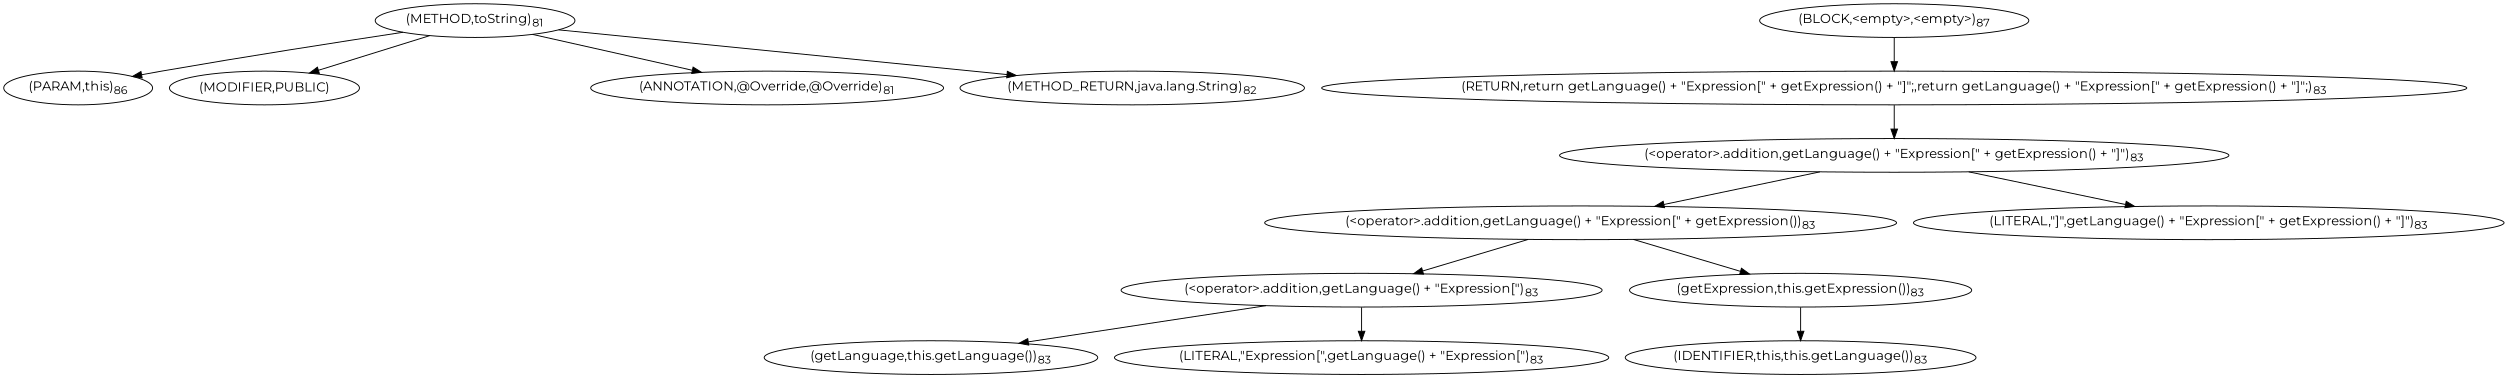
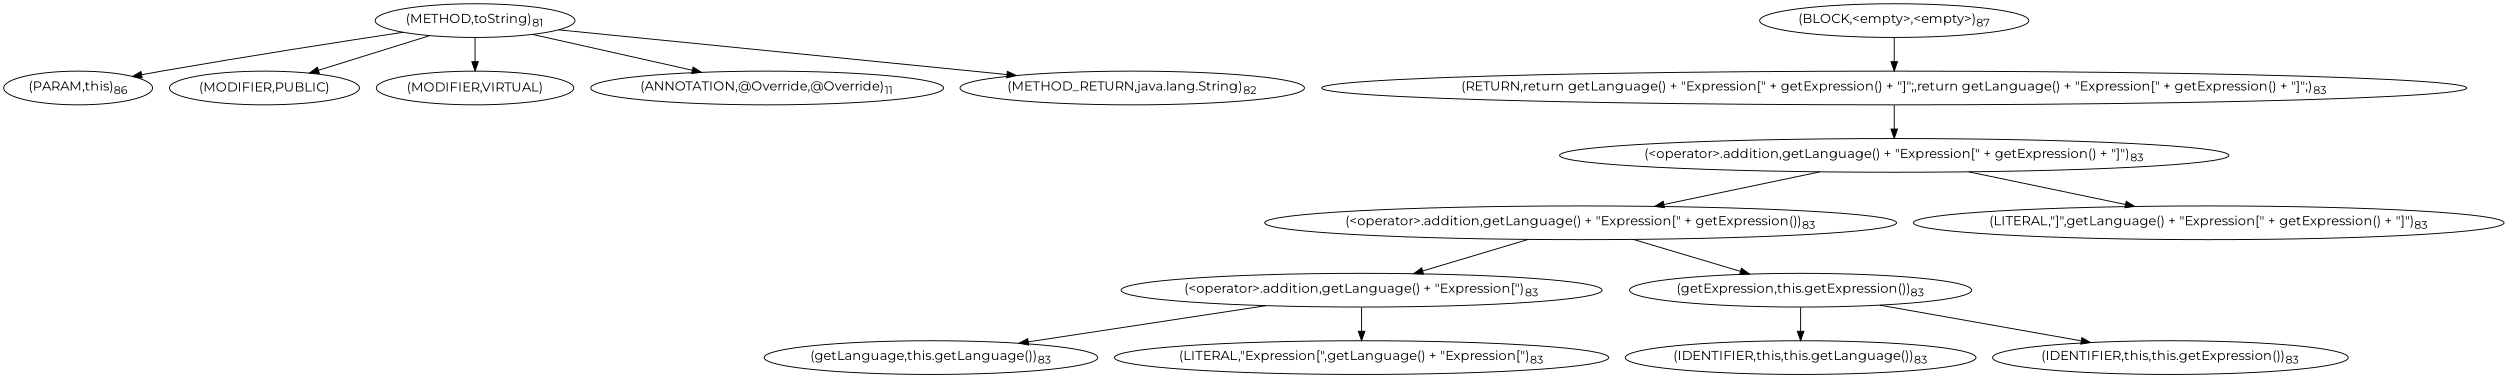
(889, 87) -> (889, 87)
none -> (475, 88)
none -> (2170, 358)
